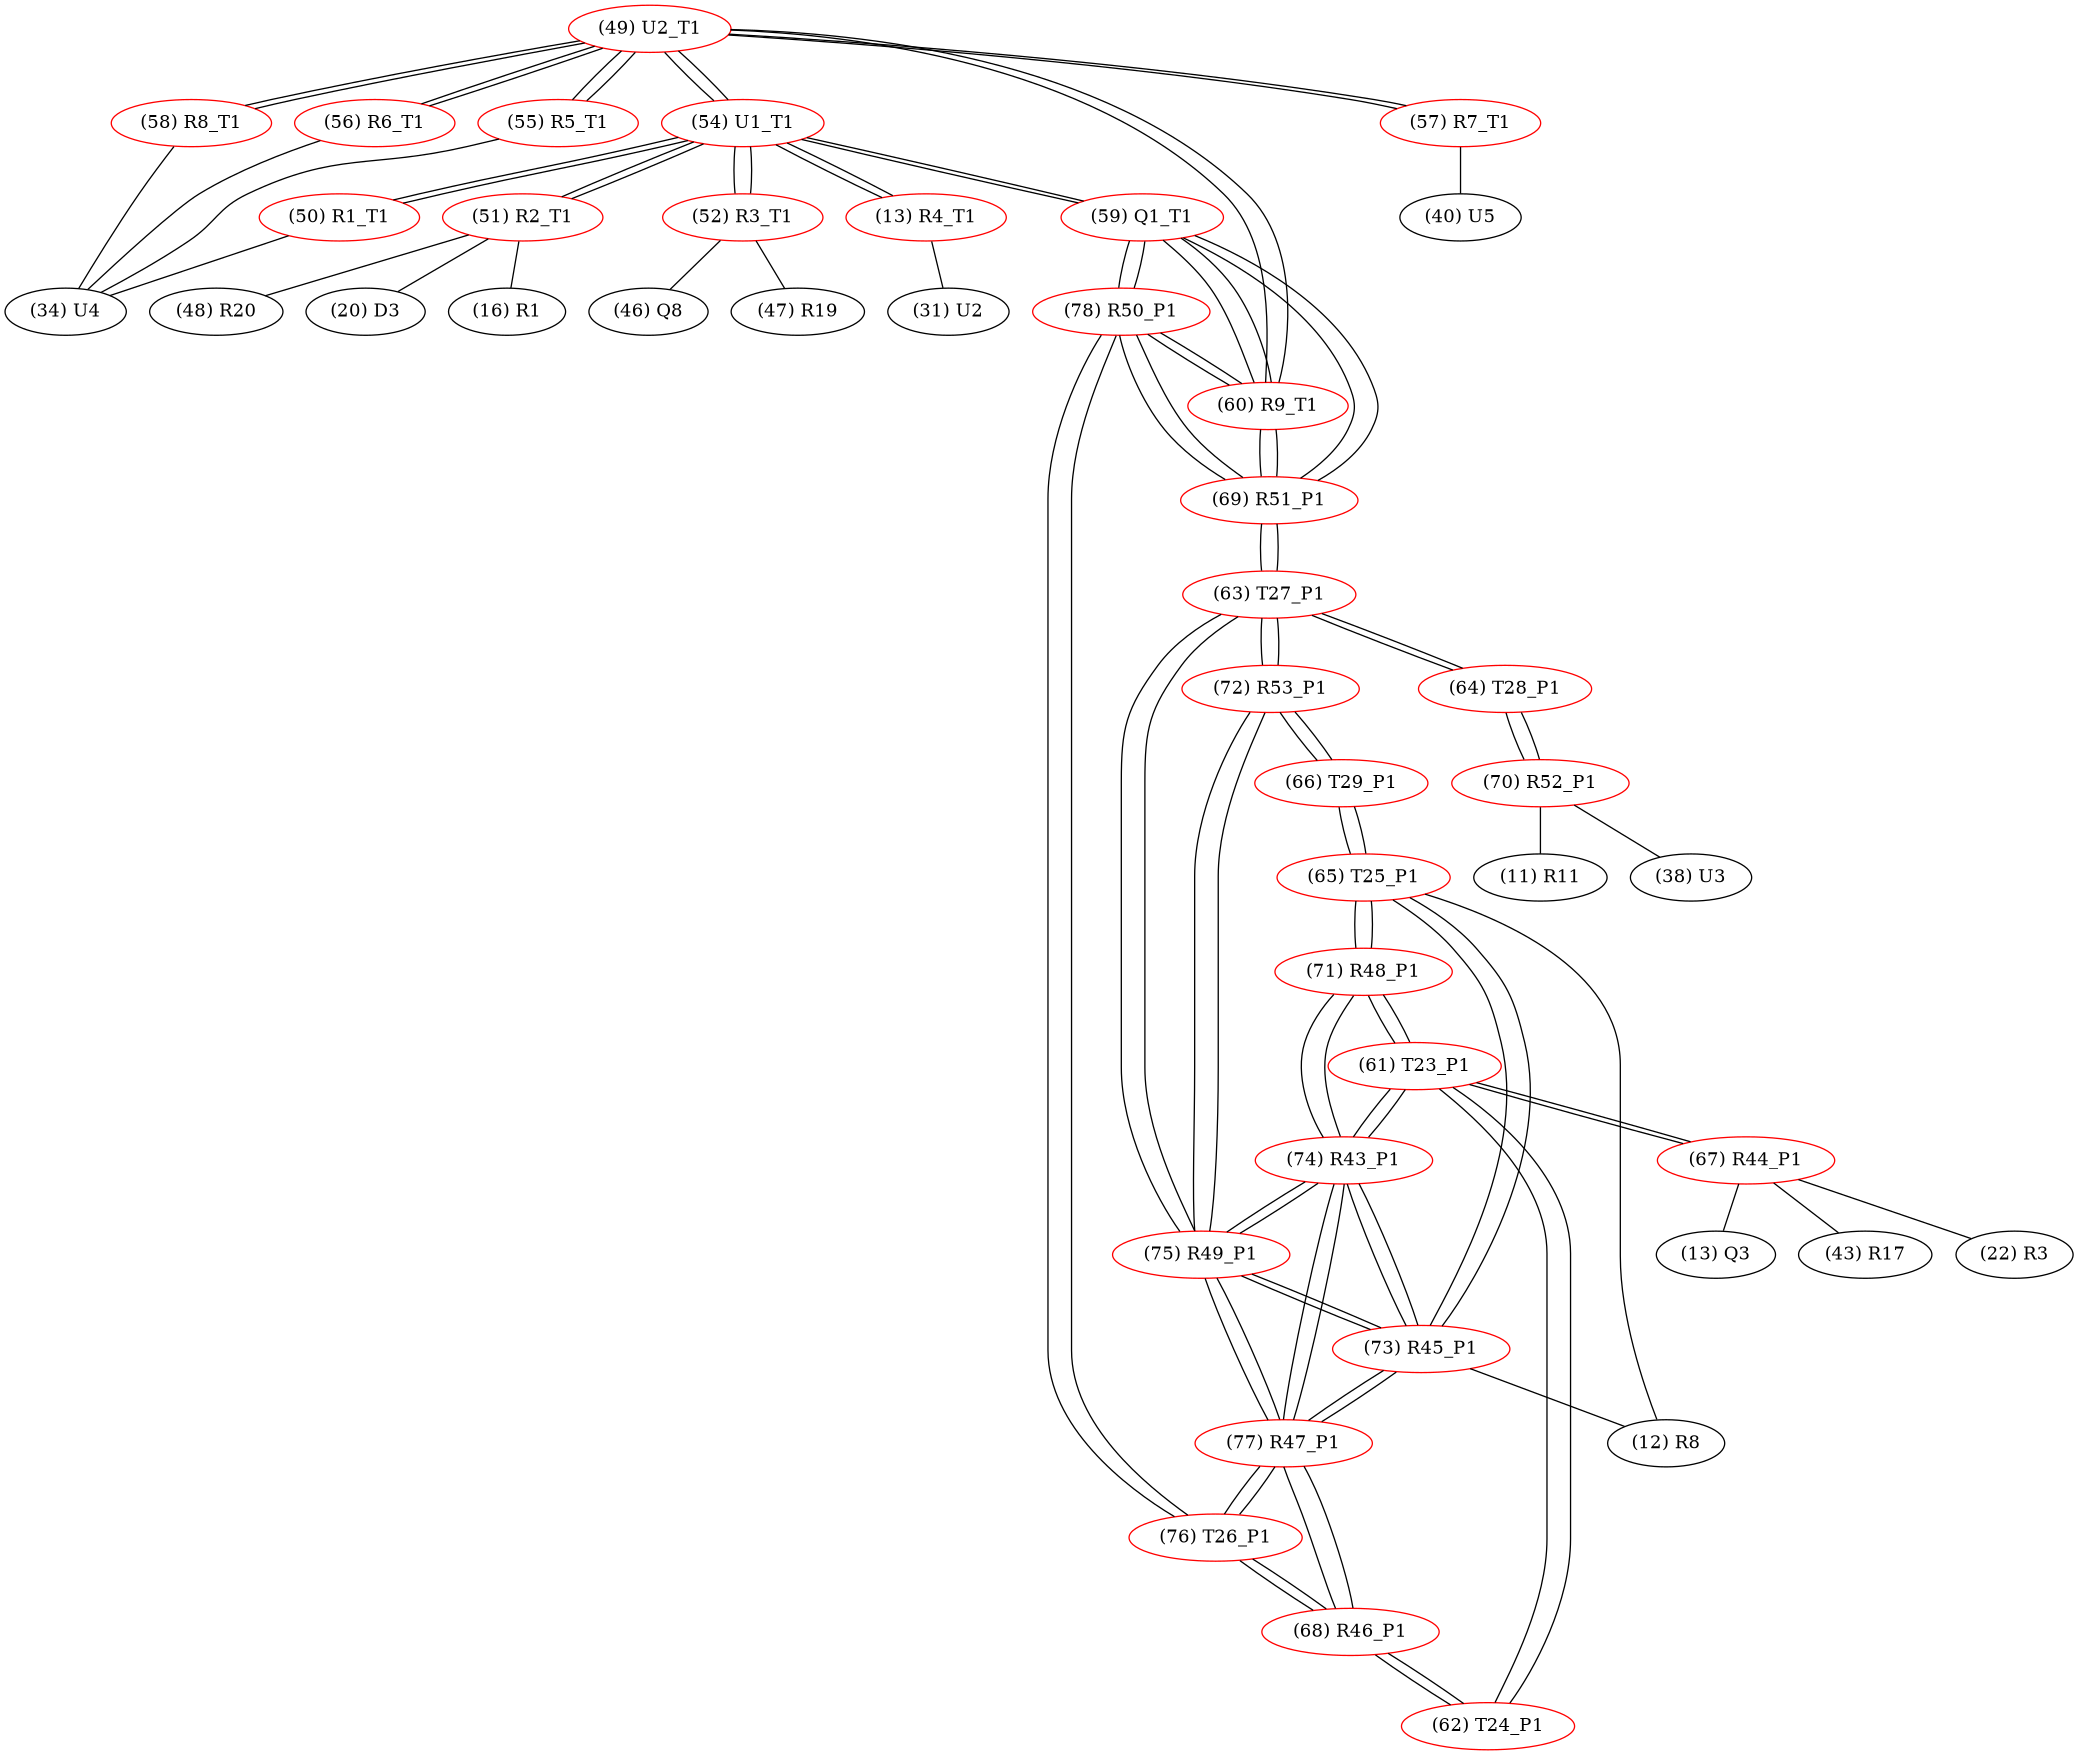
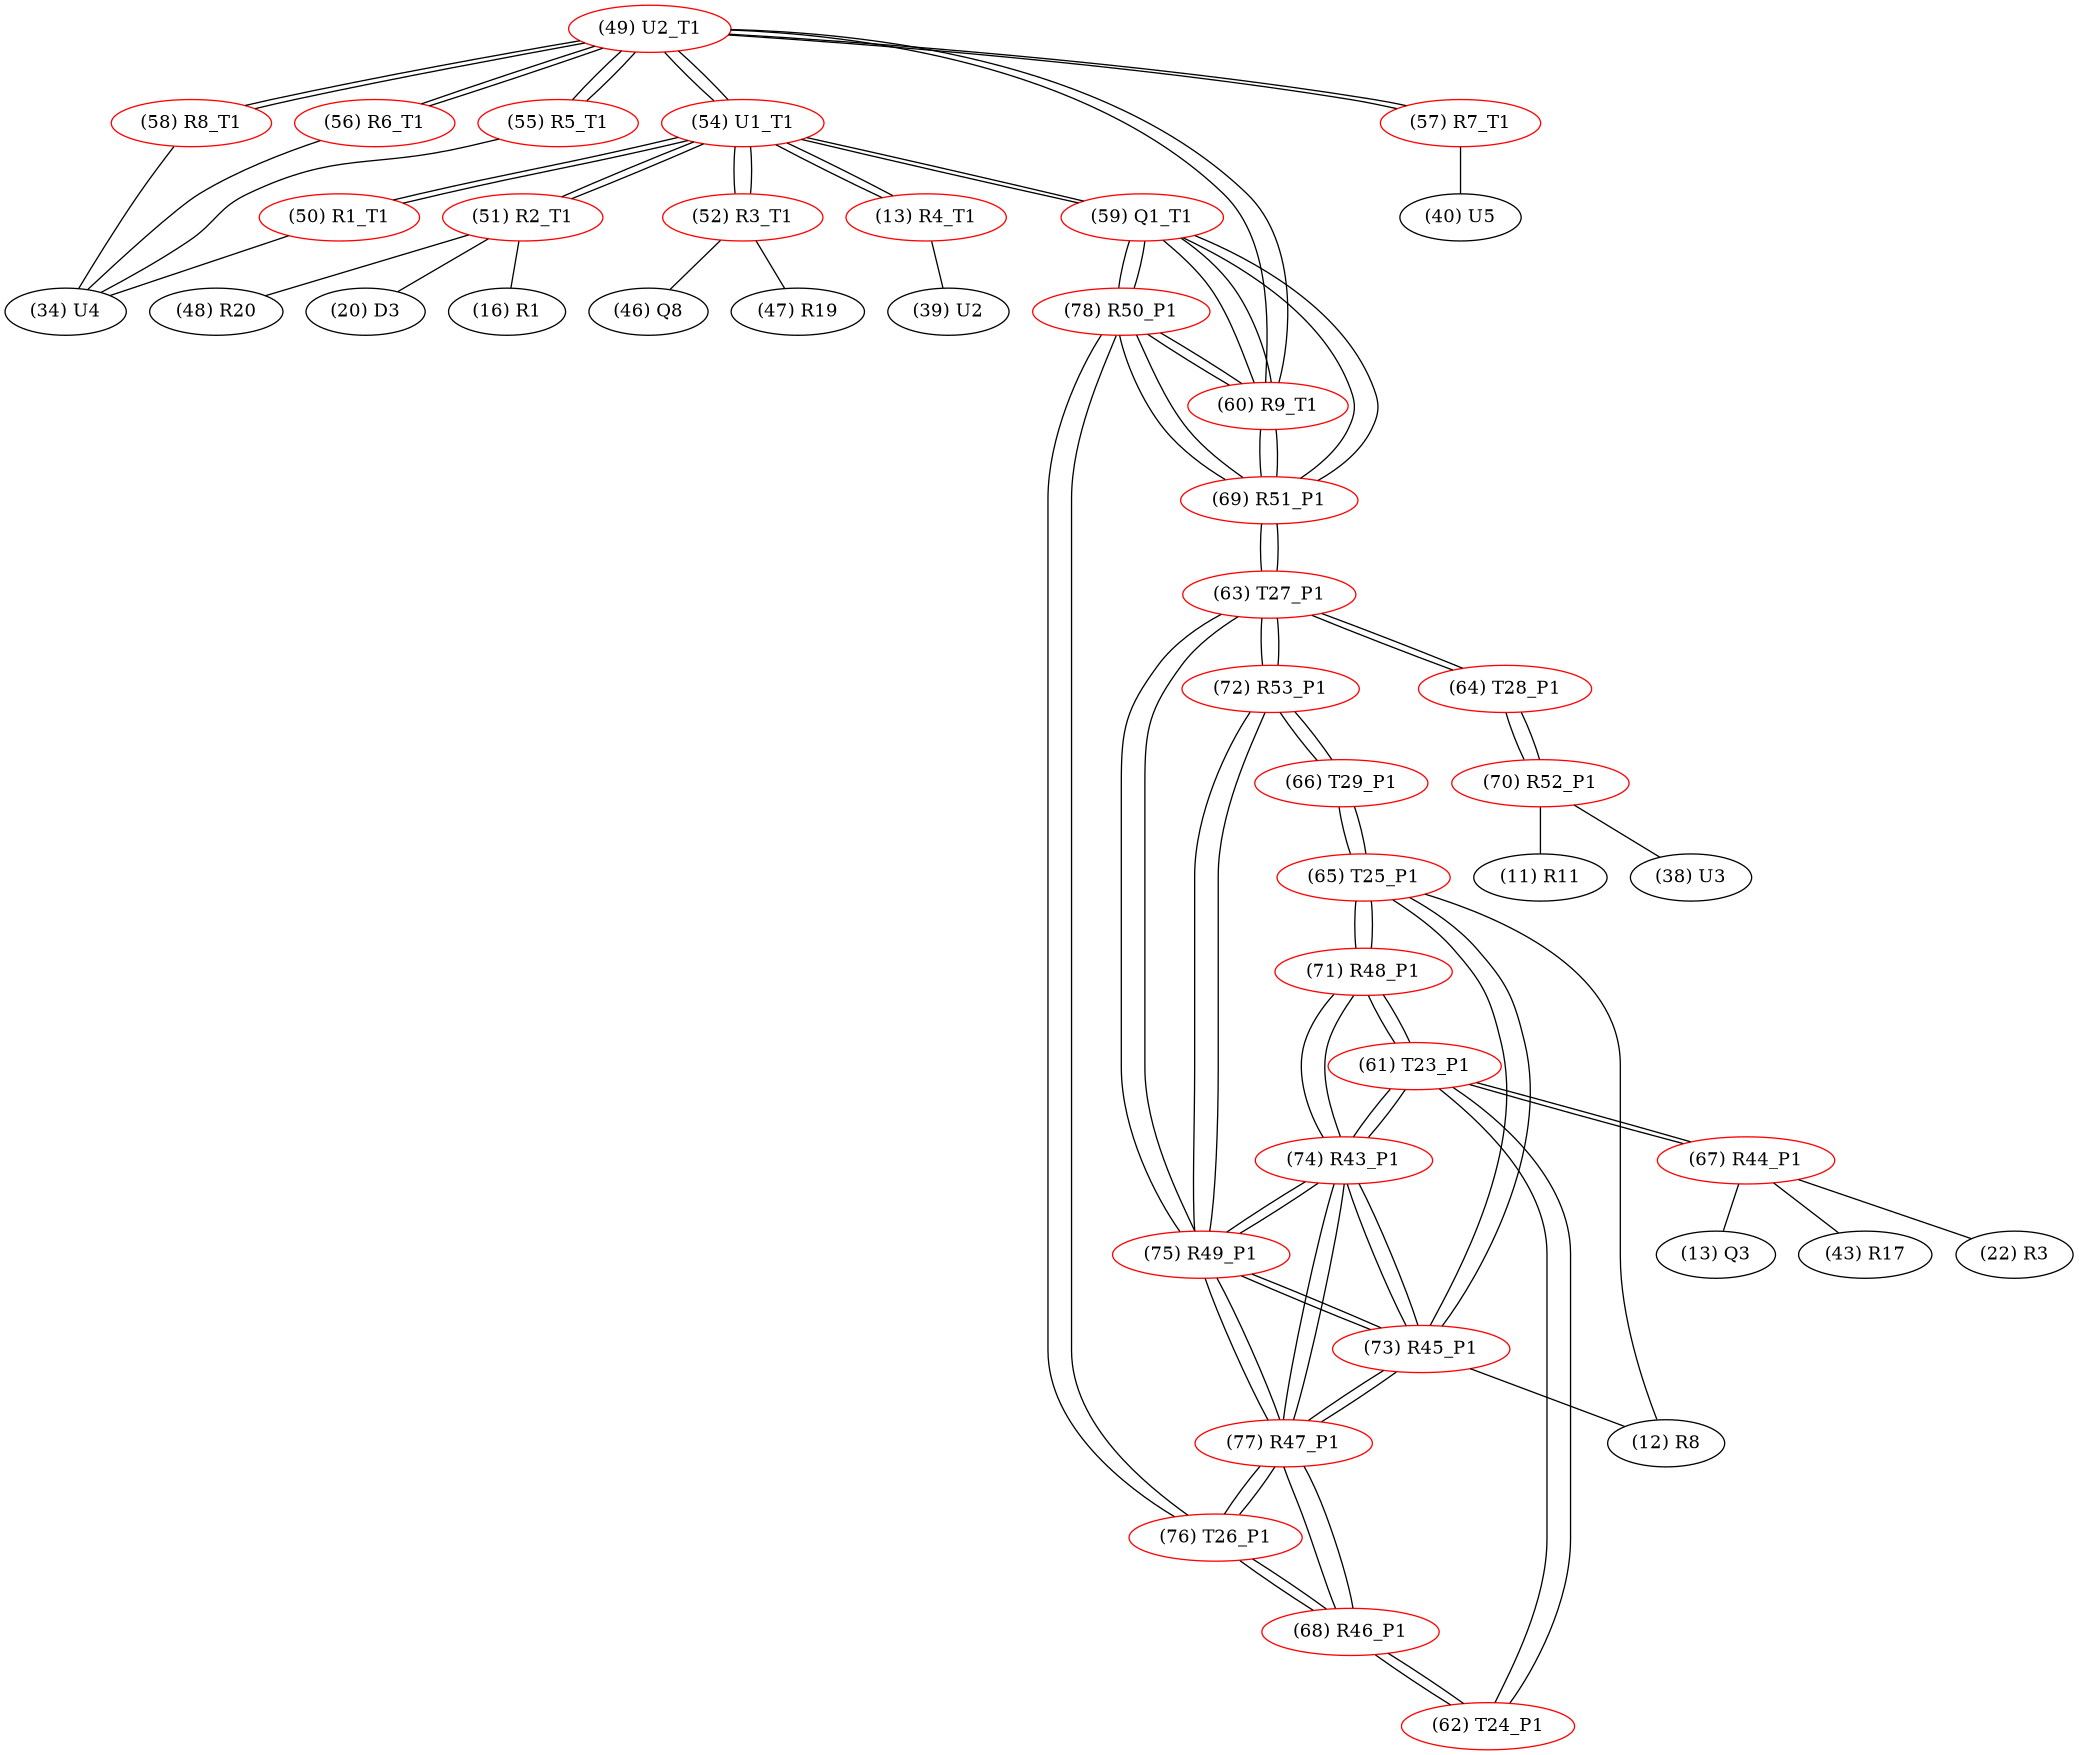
(948, 312) -> (948, 312)
